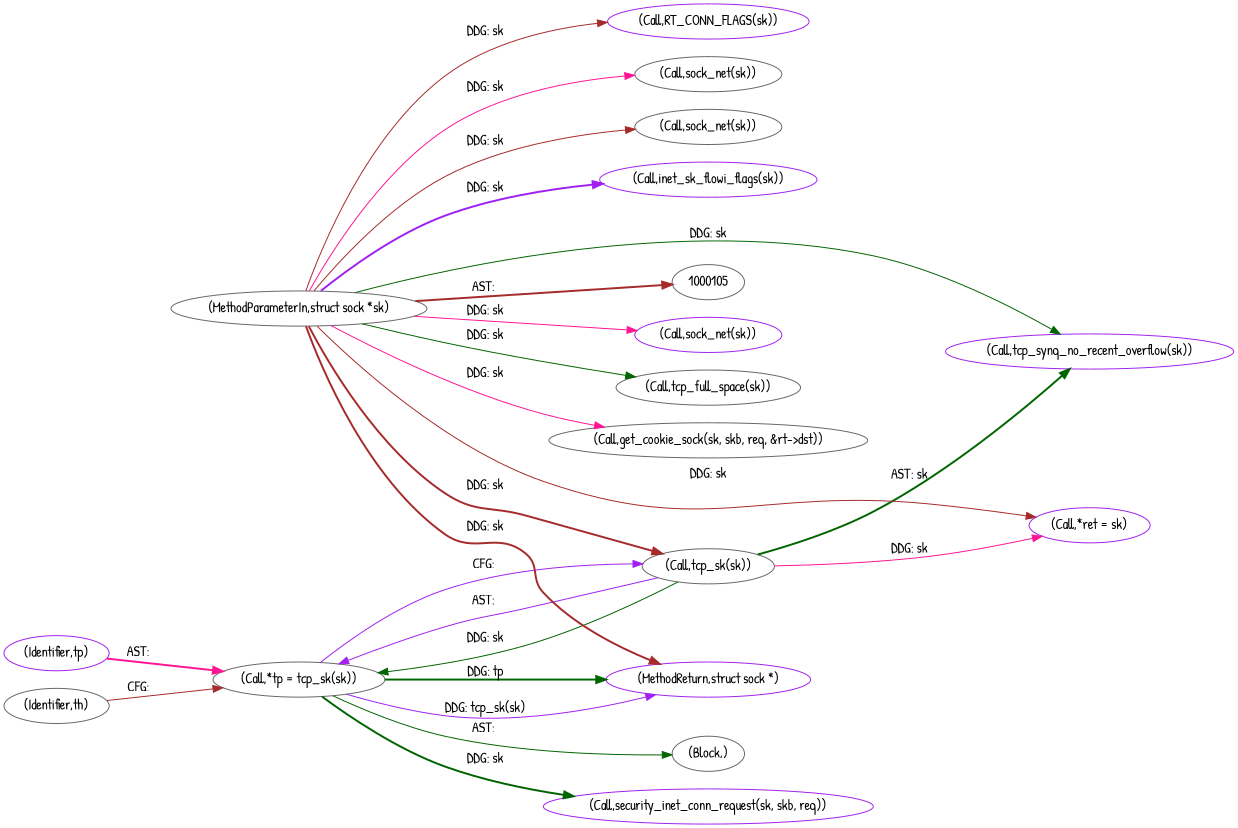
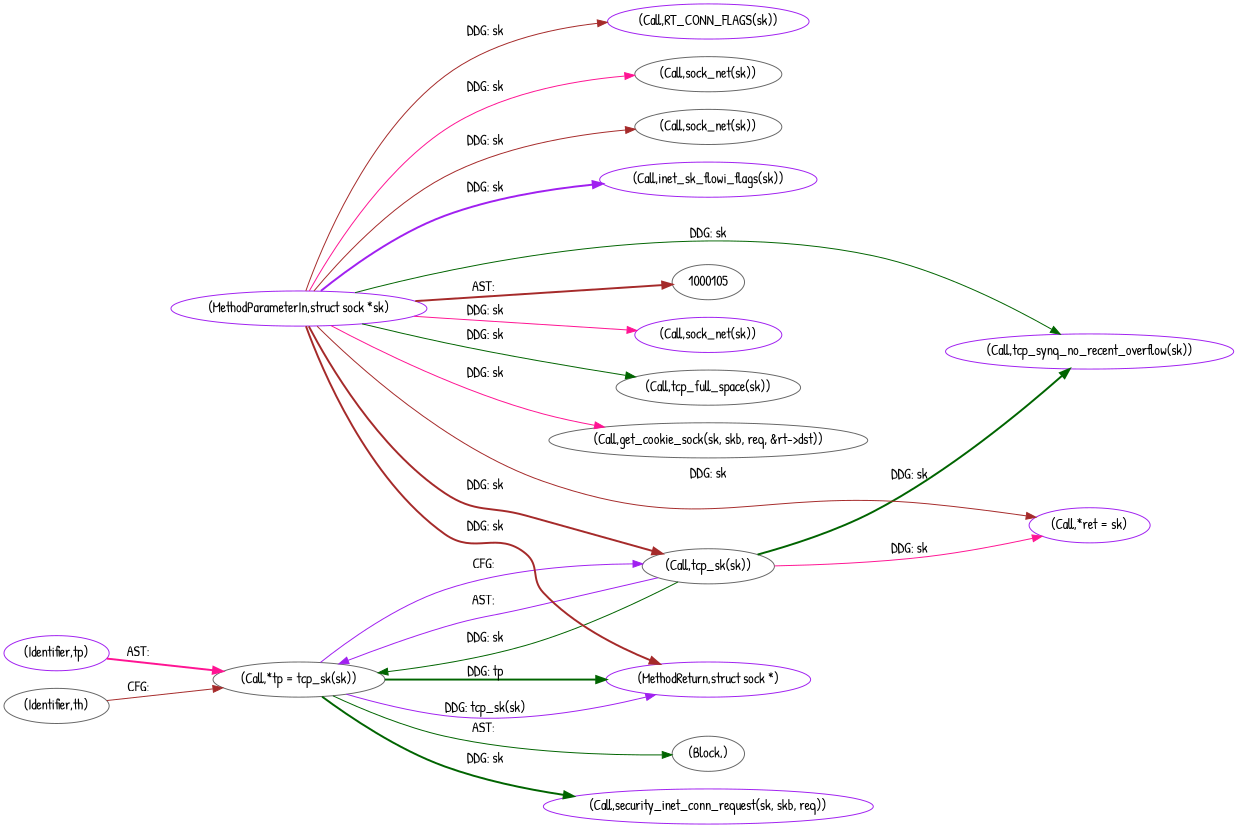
(299, 309) -> (299, 309)
(909, 475) -> (909, 475)
